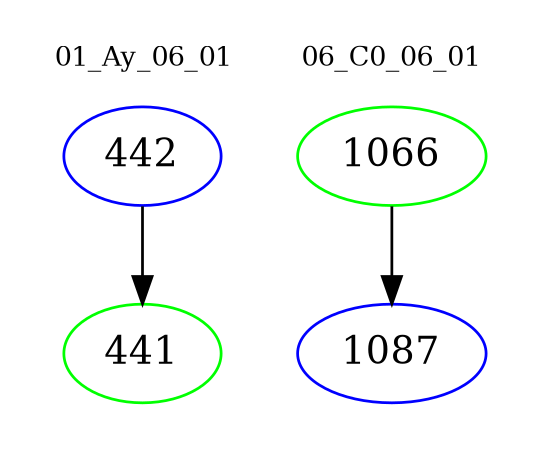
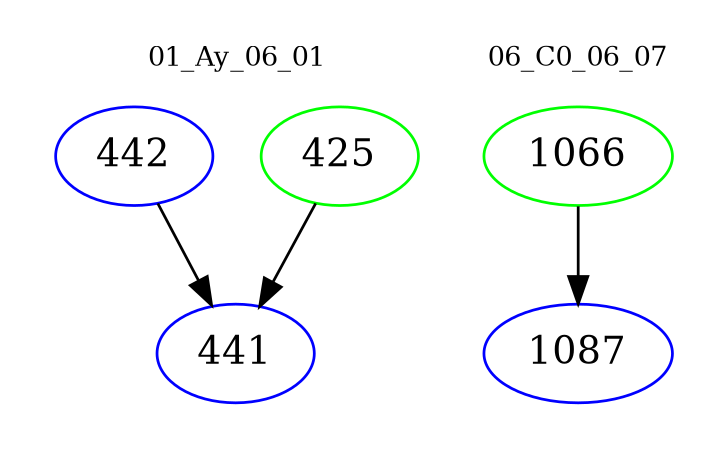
(392, 59) -> (578, 59)
none -> (340, 156)
(142, 353) -> (236, 353)
